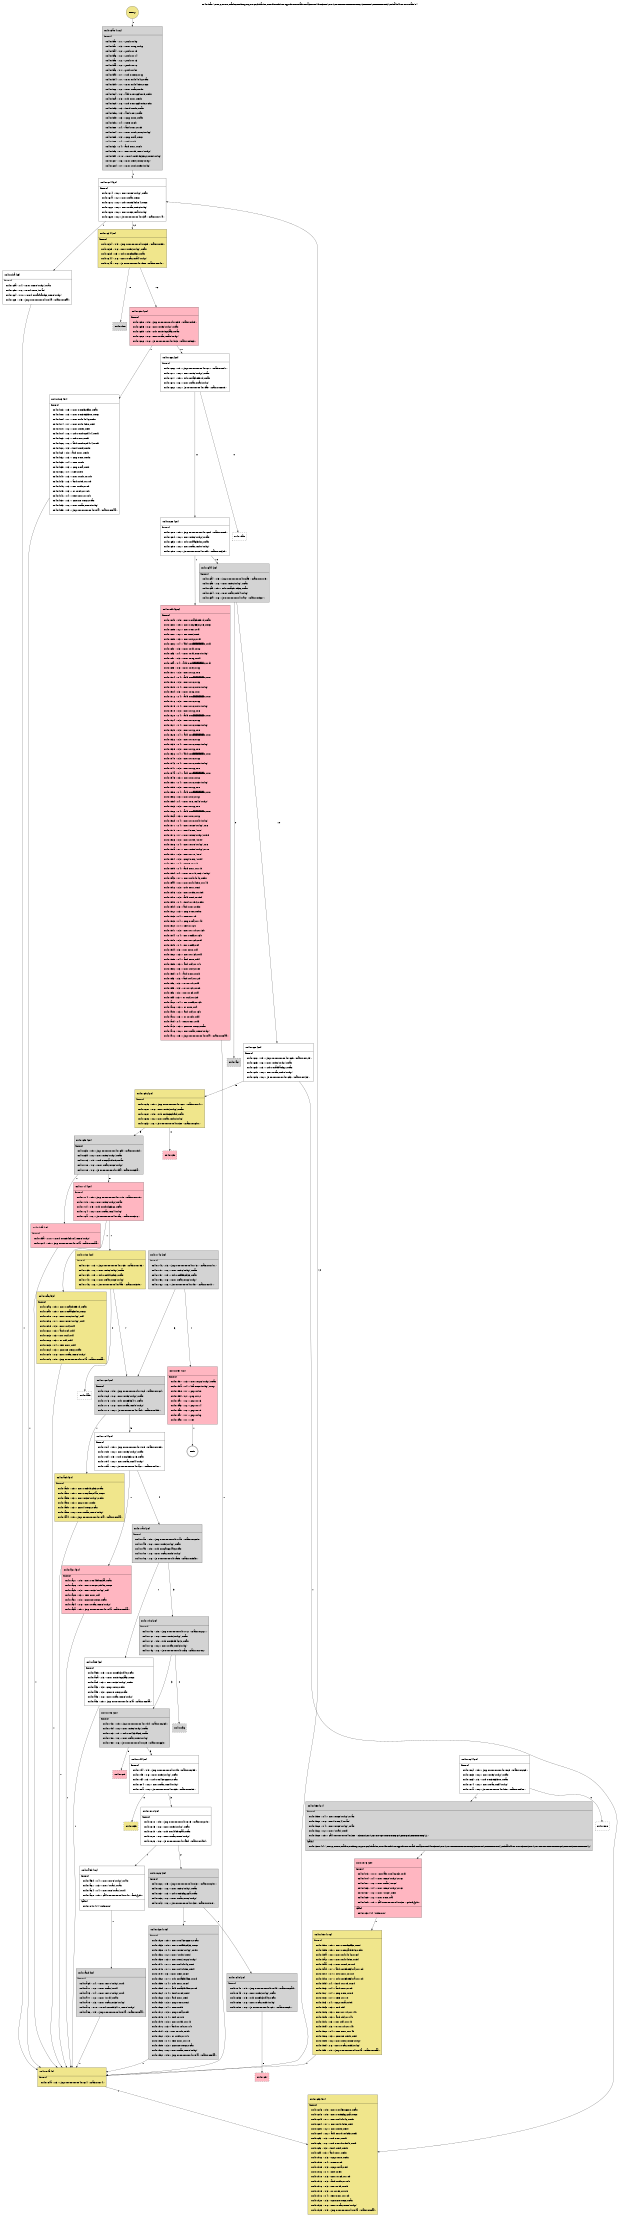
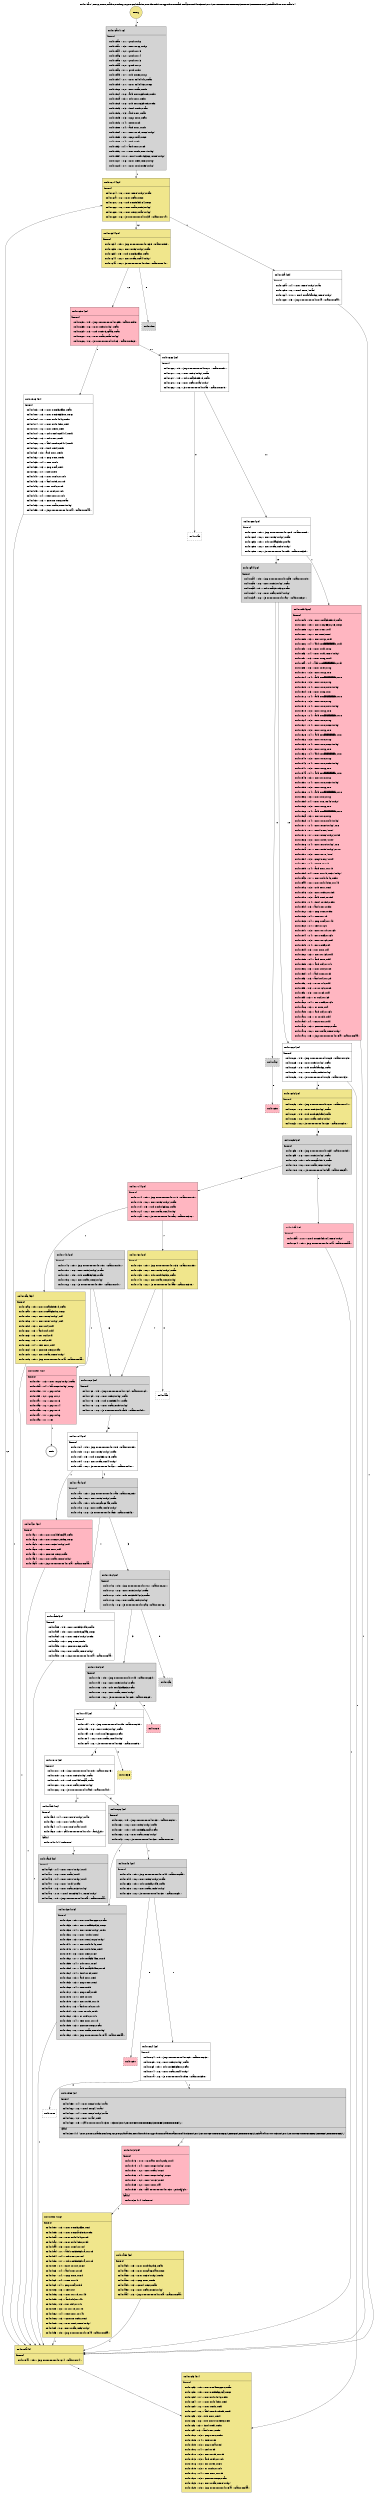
(132, 200) -> (136, 200)
(170, 1139) -> (272, 1085)
(90, 1441) -> none
none -> (163, 1969)
(88, 2041) -> none
